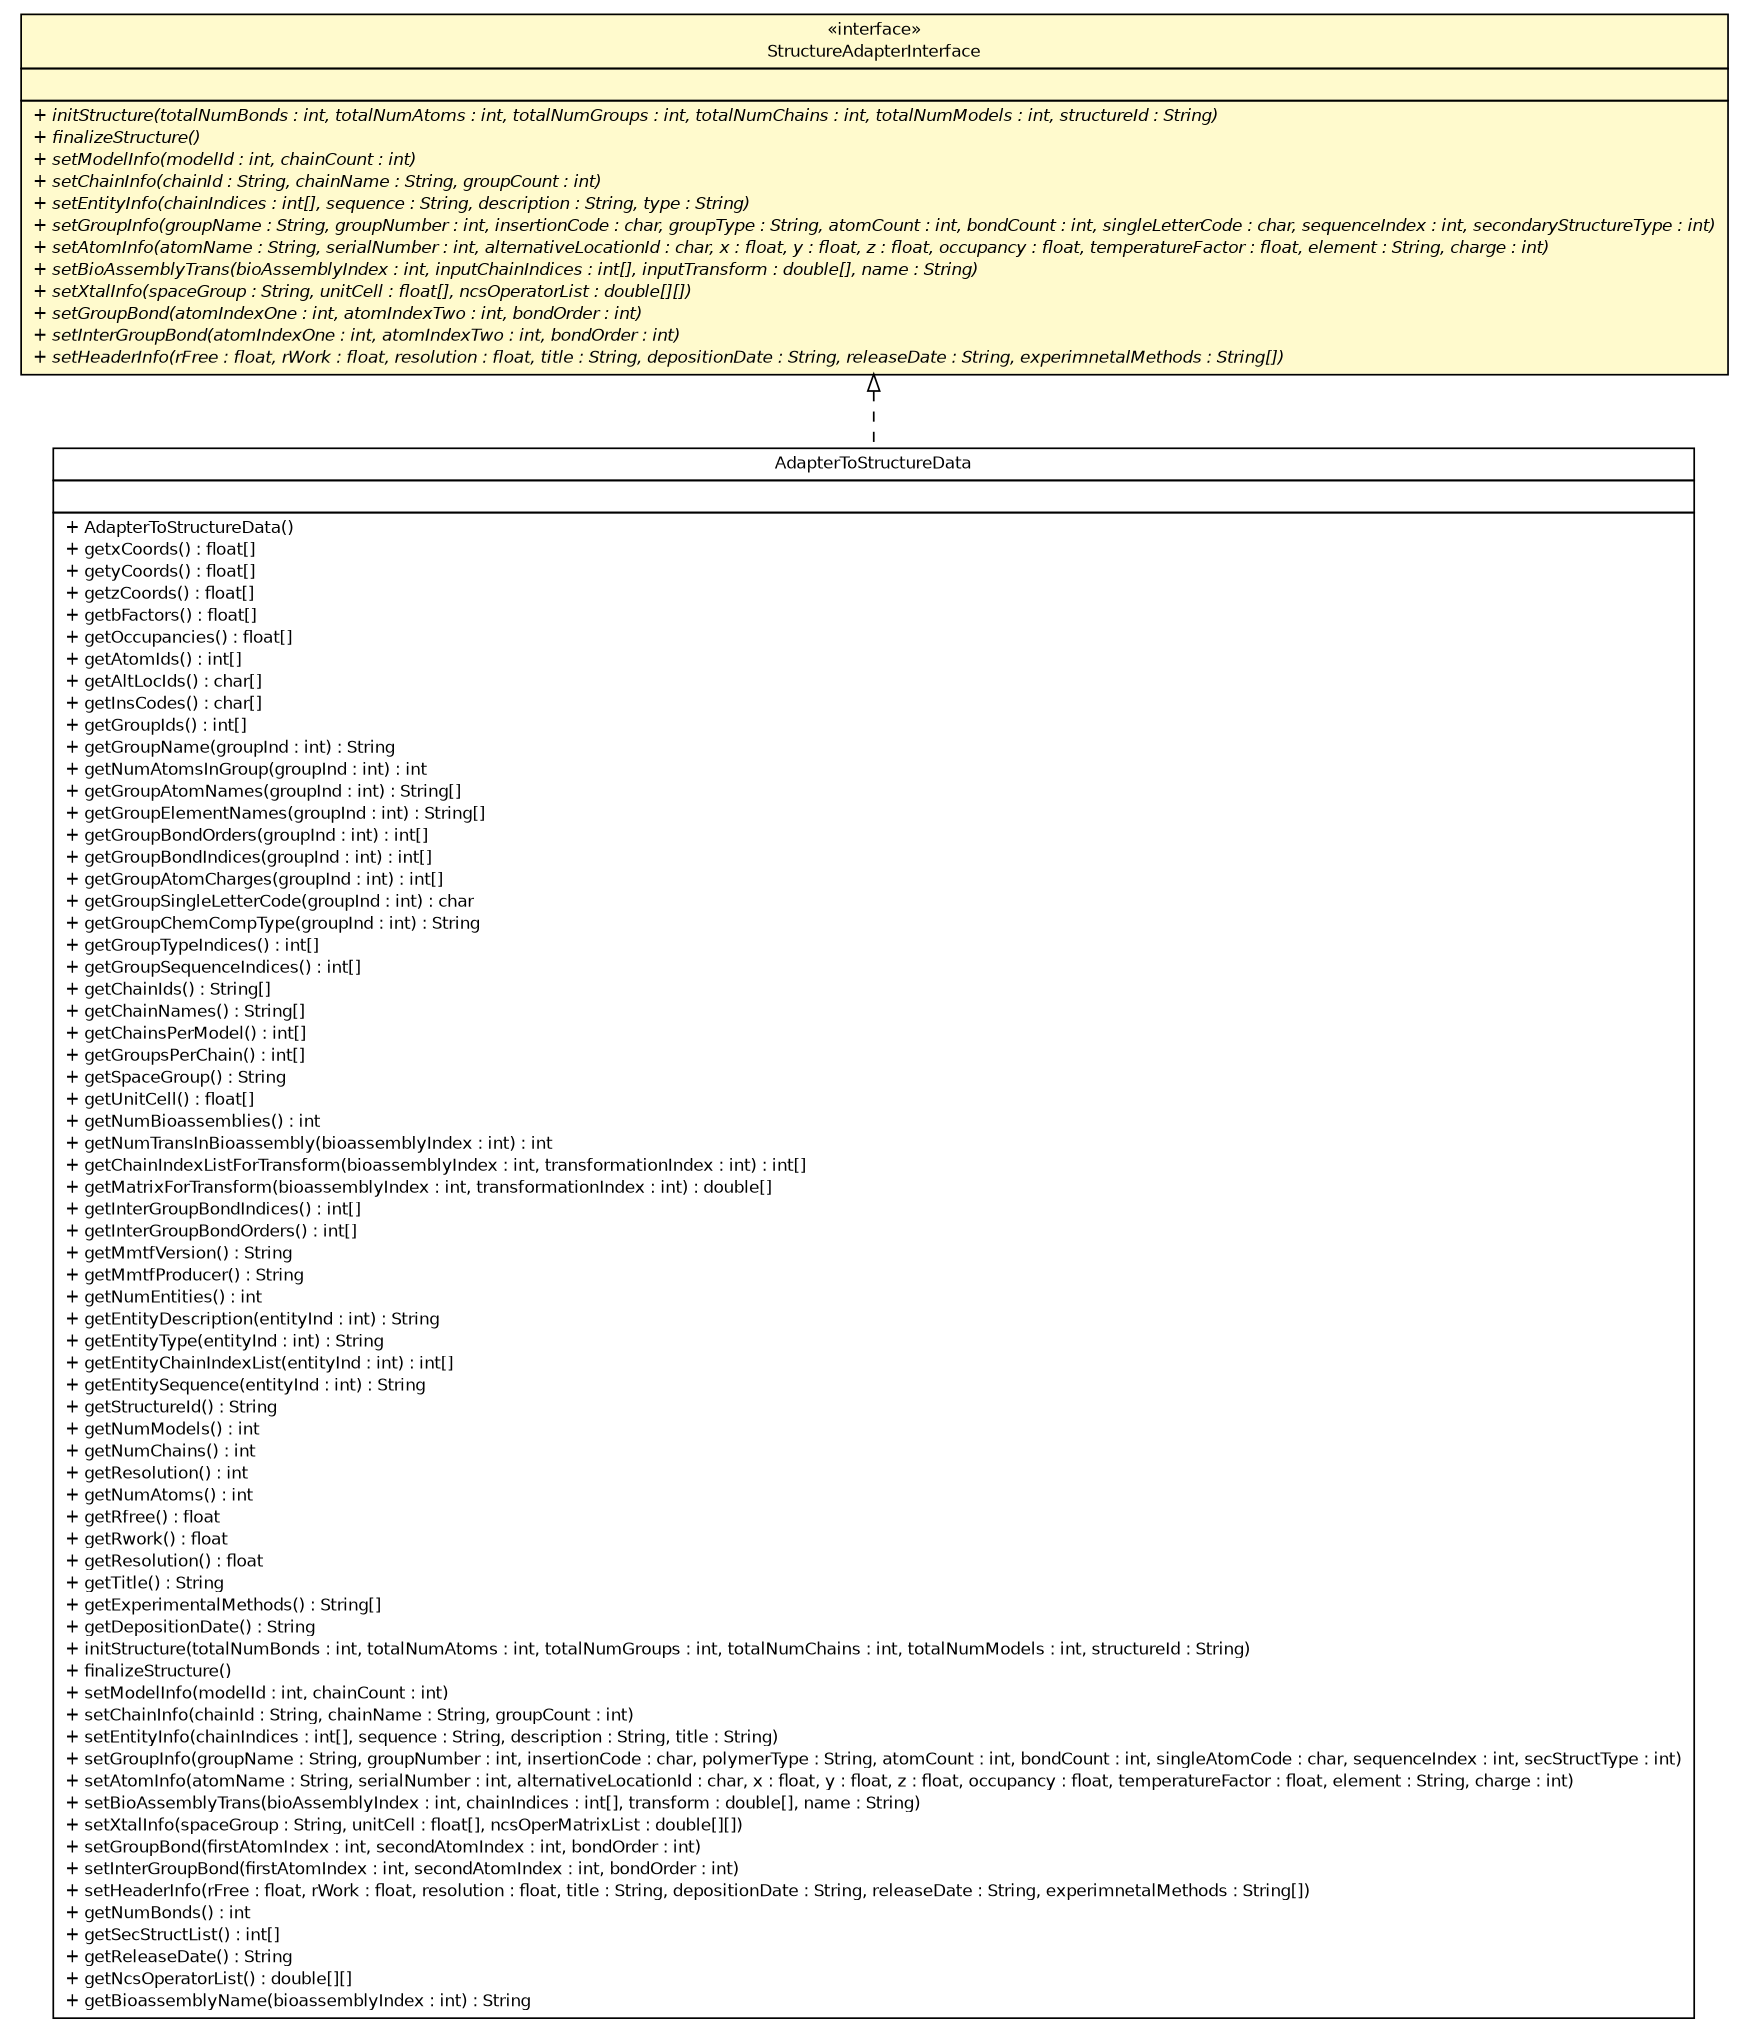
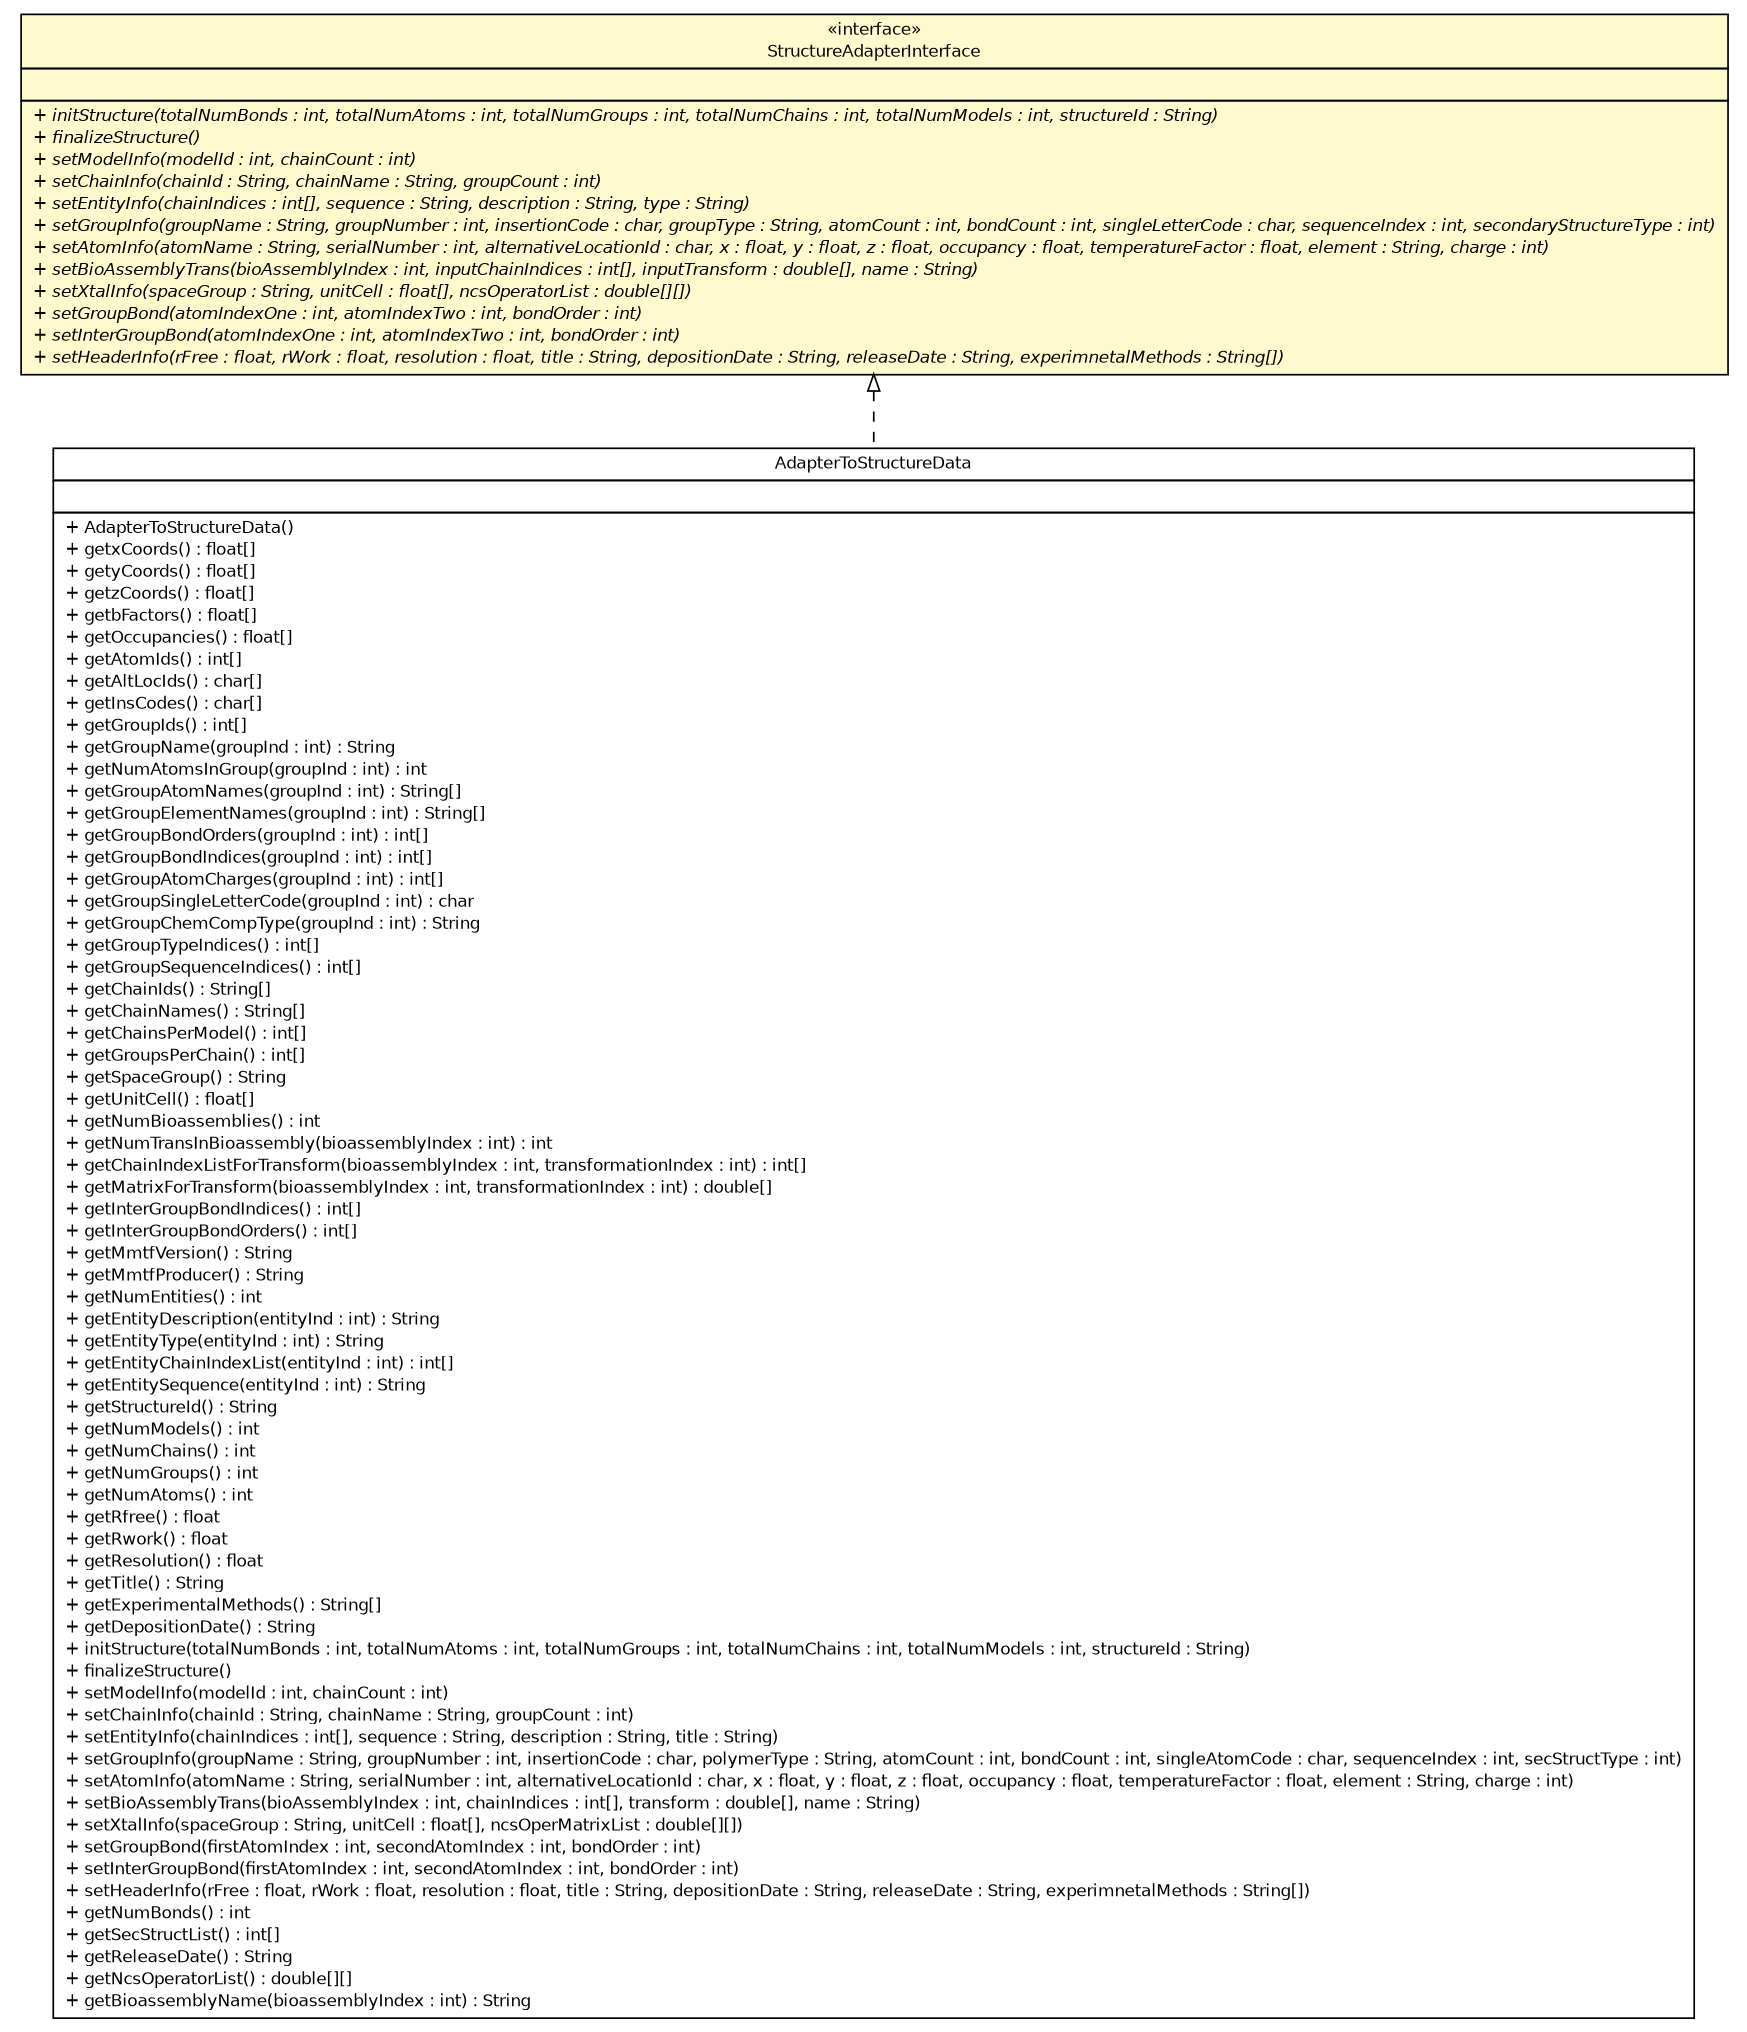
(157, 1473) -> (162, 1473)
